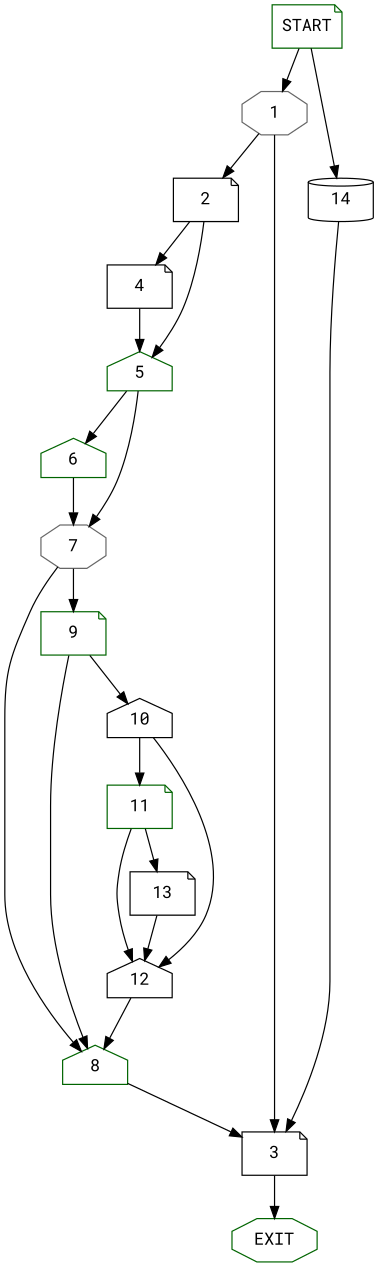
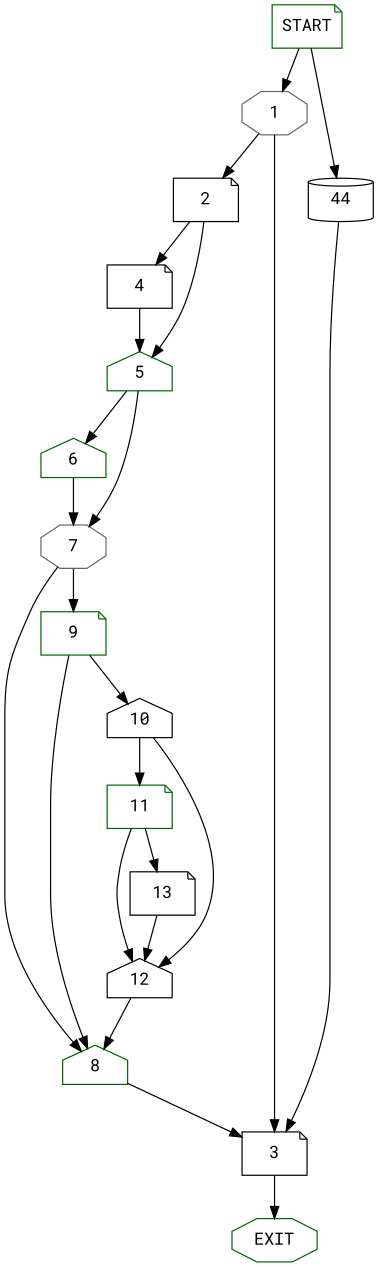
(341, 200) -> (341, 200)
